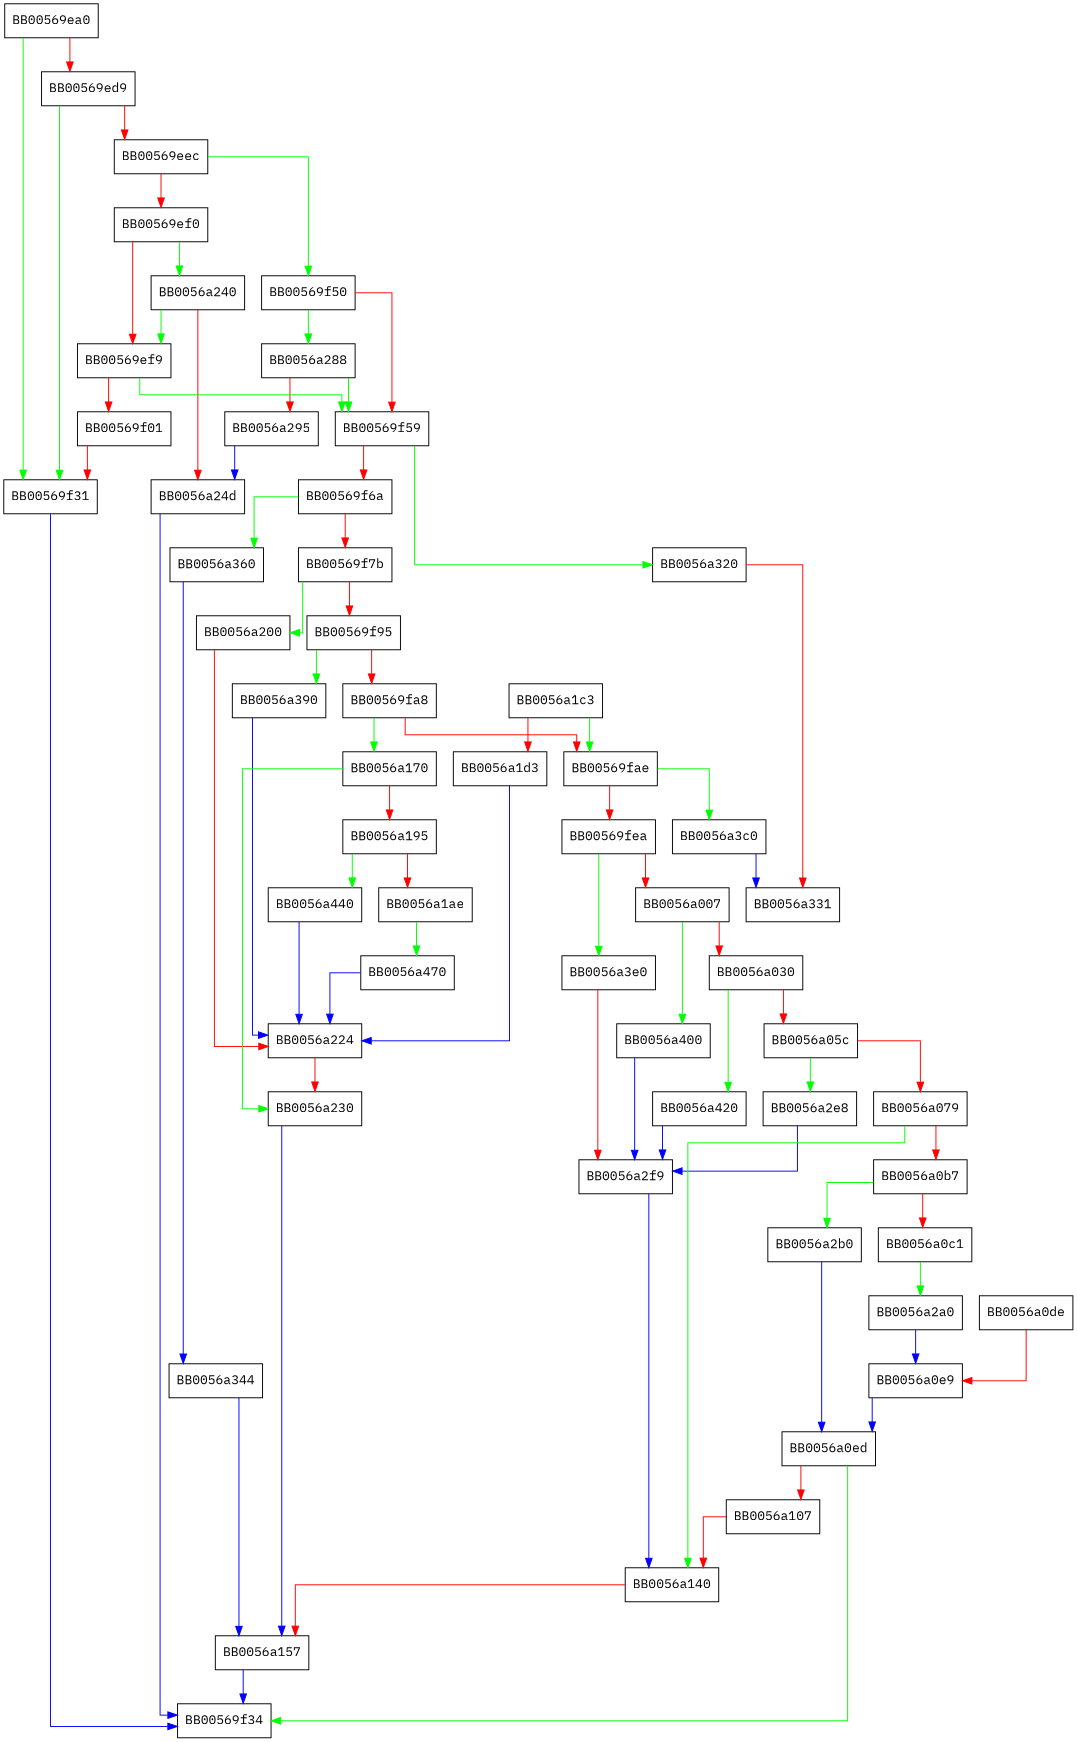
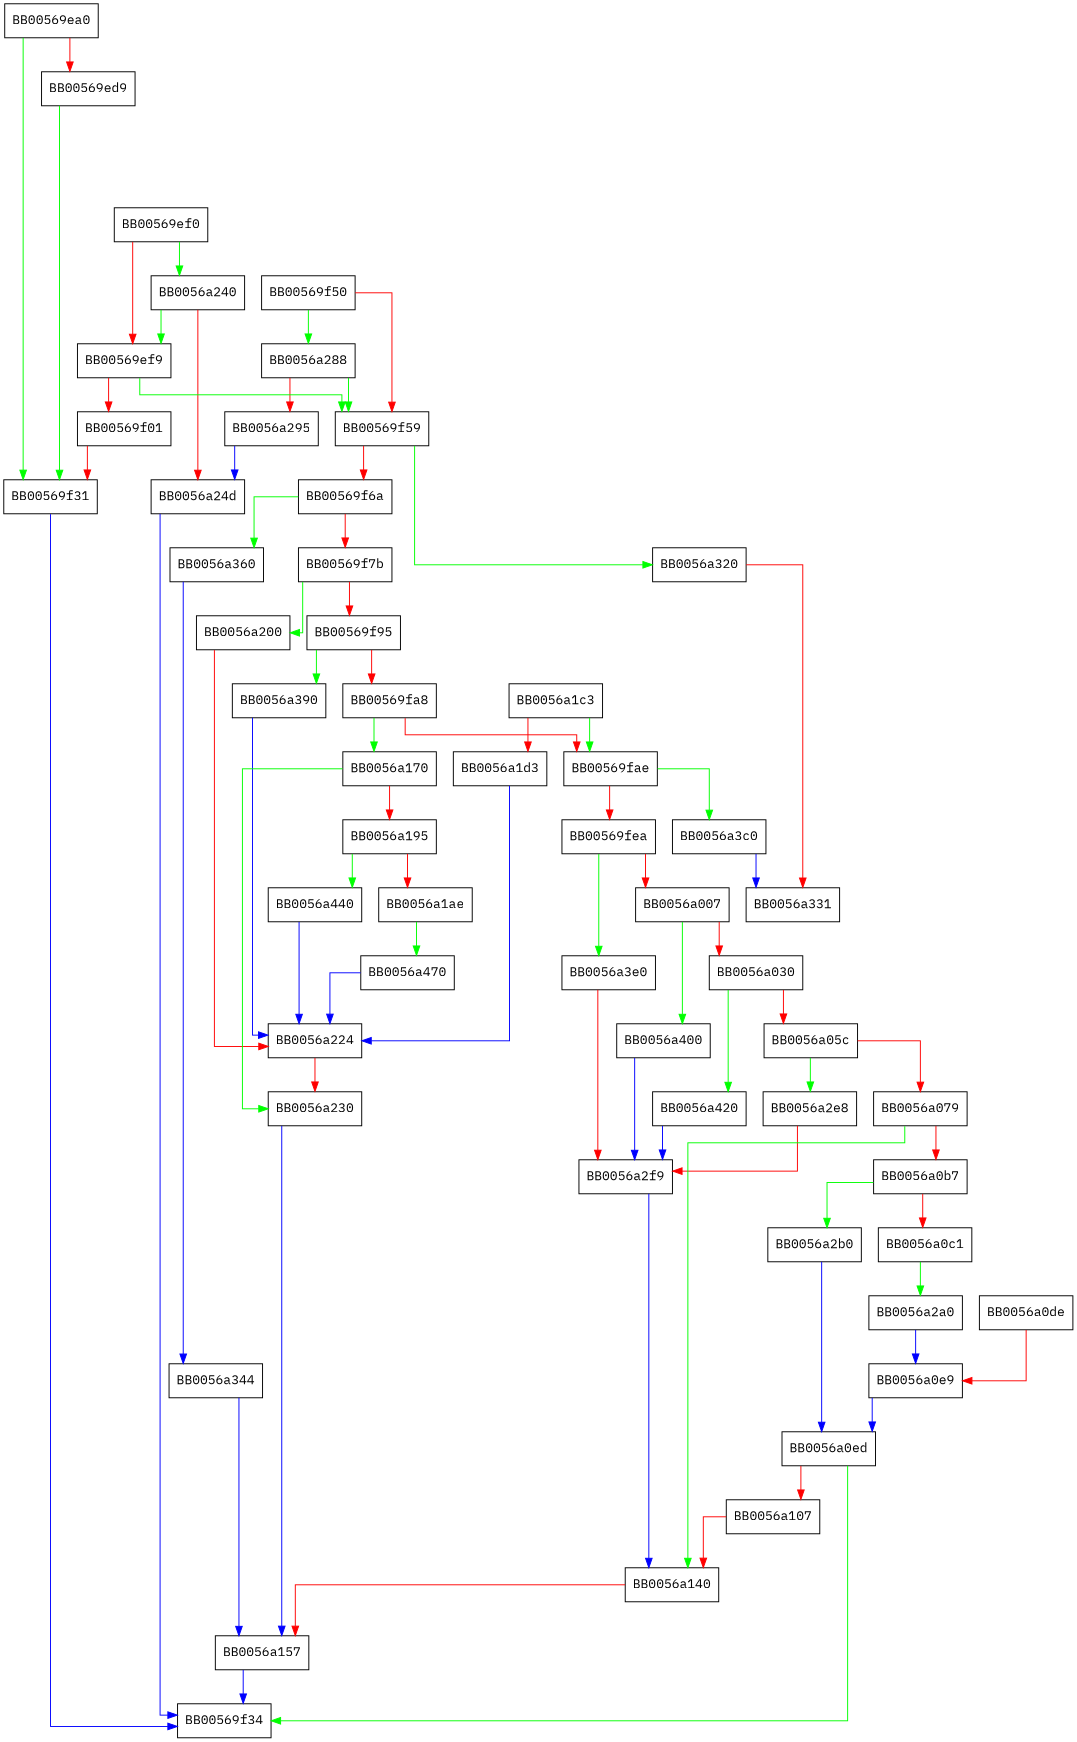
(161, 157) -> none
(762, 1171) -> (762, 1171)
